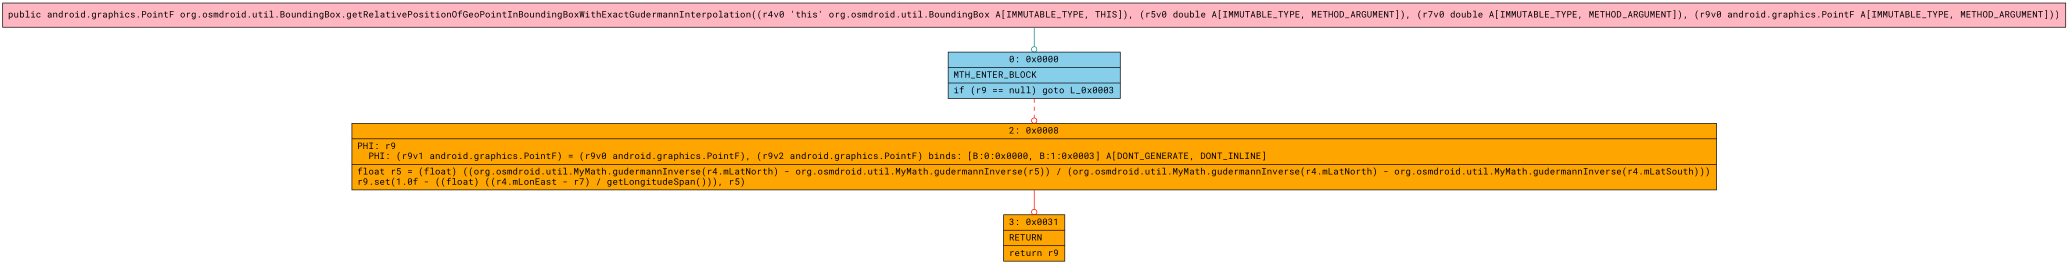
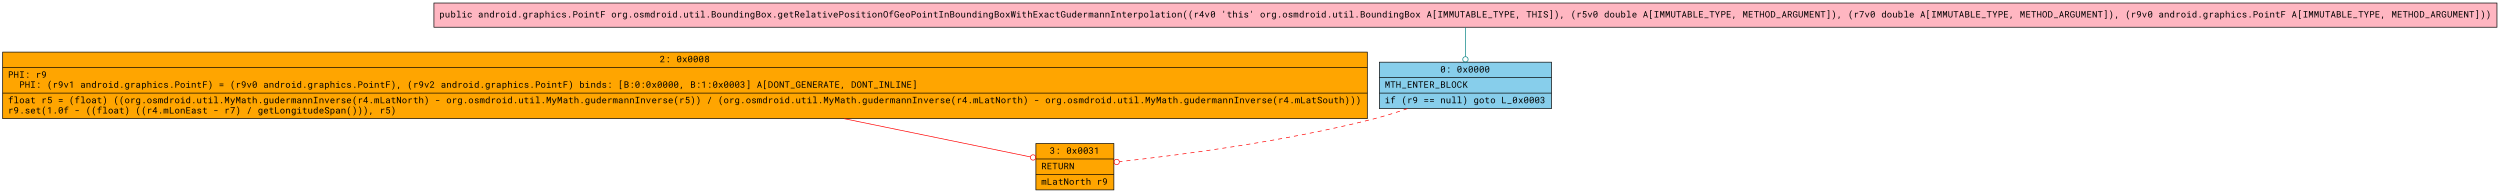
(1034, 108) -> (1265, 142)
(1034, 253) -> (1075, 182)
